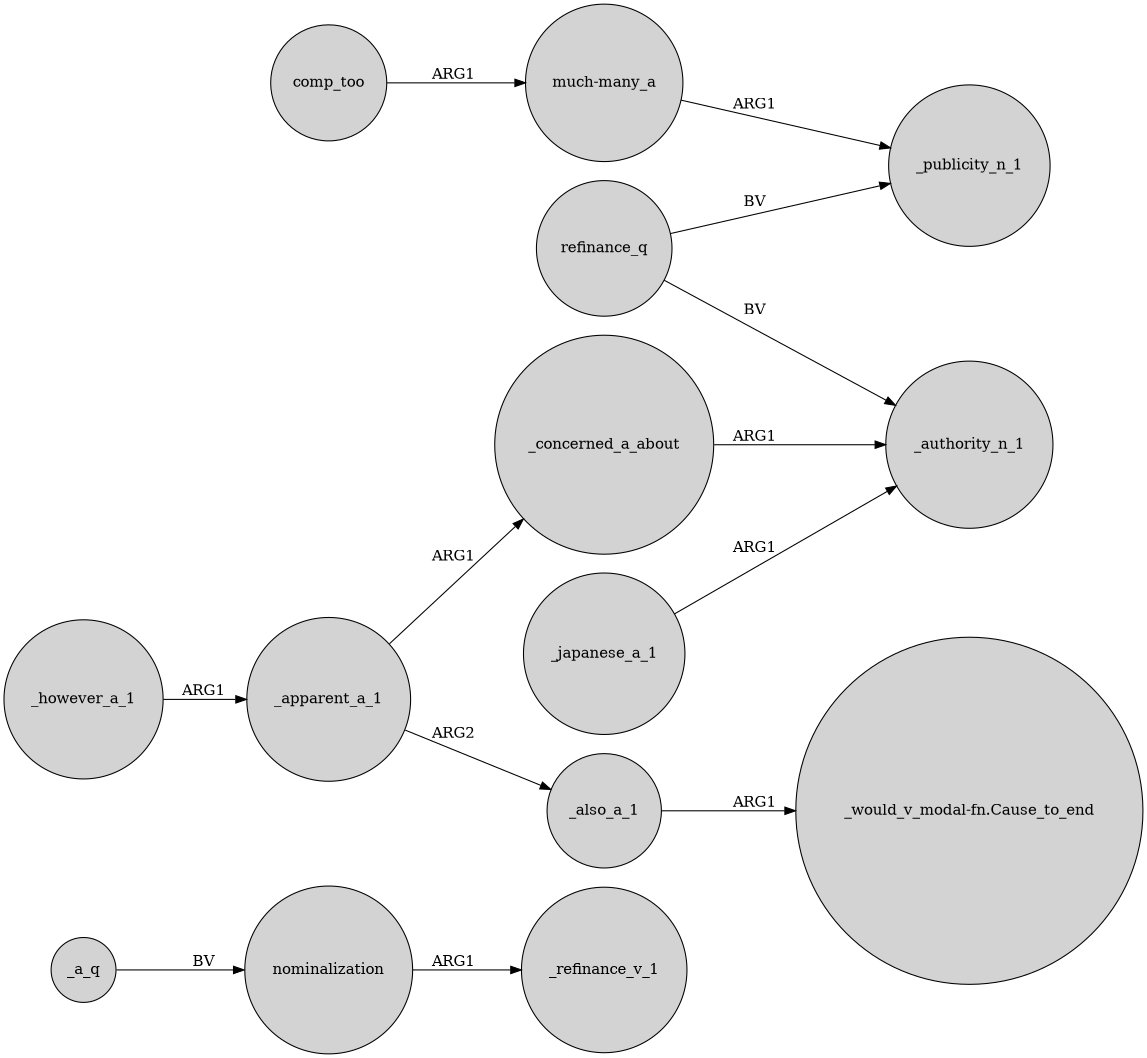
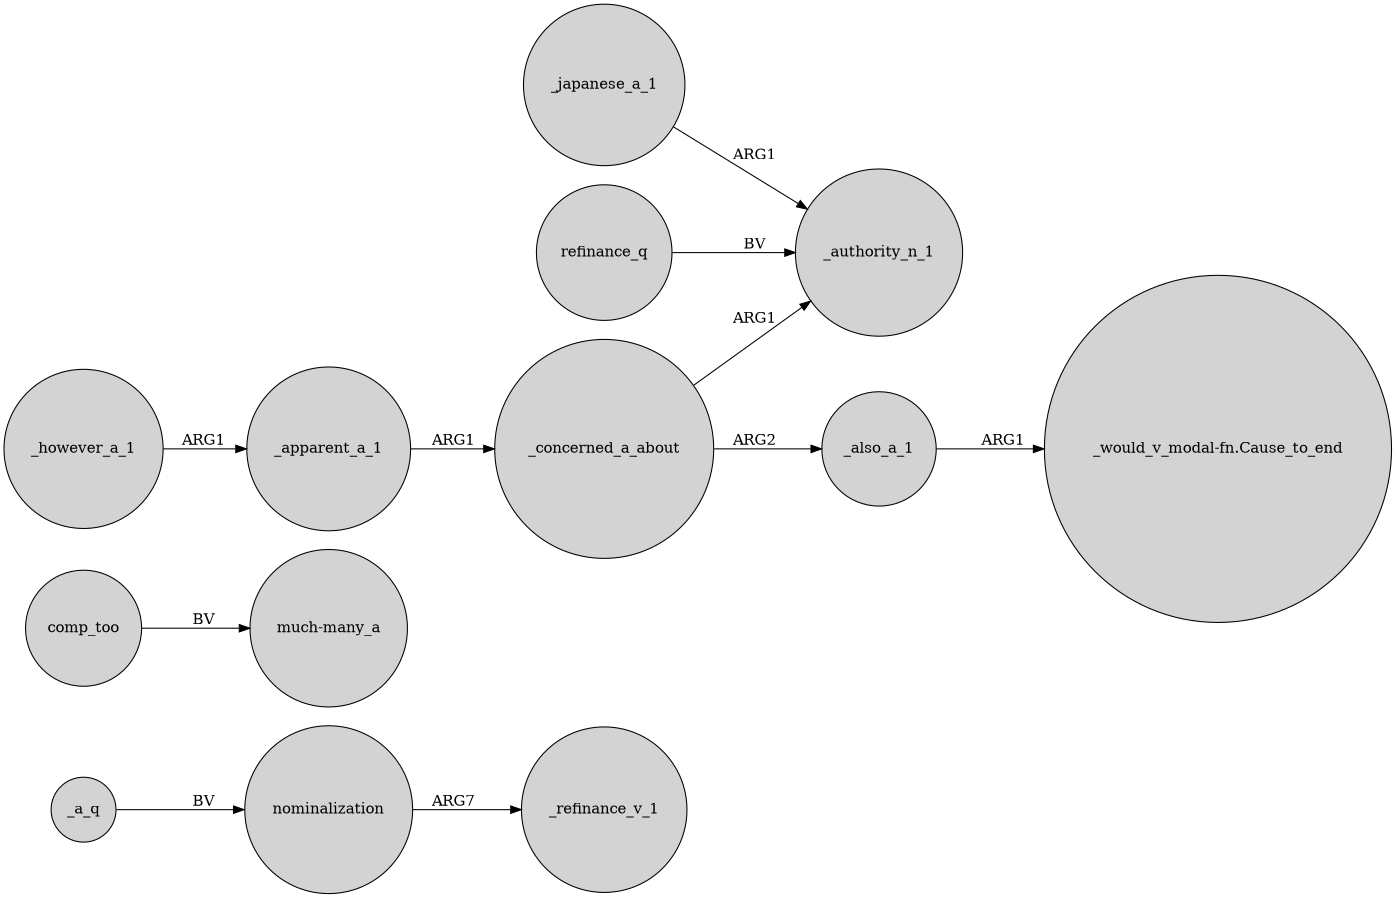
(454, 75) -> (204, 620)
(969, 166) -> none
(473, 758) -> (762, 449)
(454, 962) -> (454, 802)
